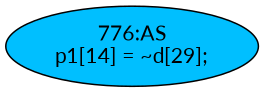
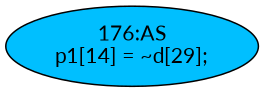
(132, 46) -> (132, 46)
